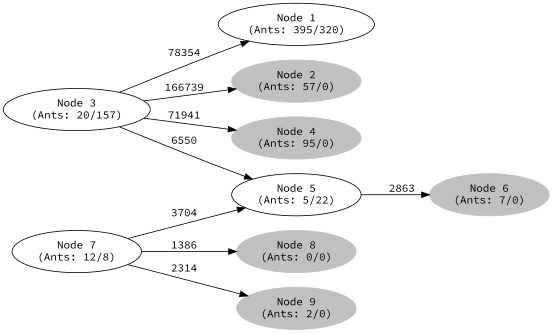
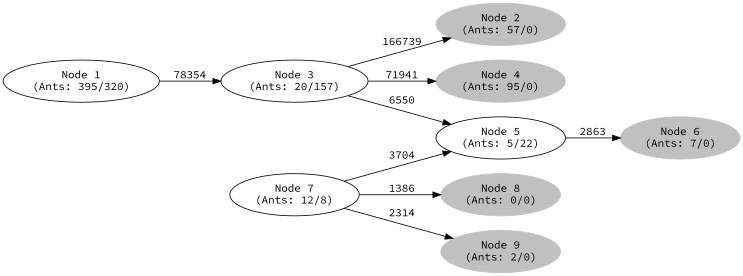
(180, 68) -> (186, 81)
